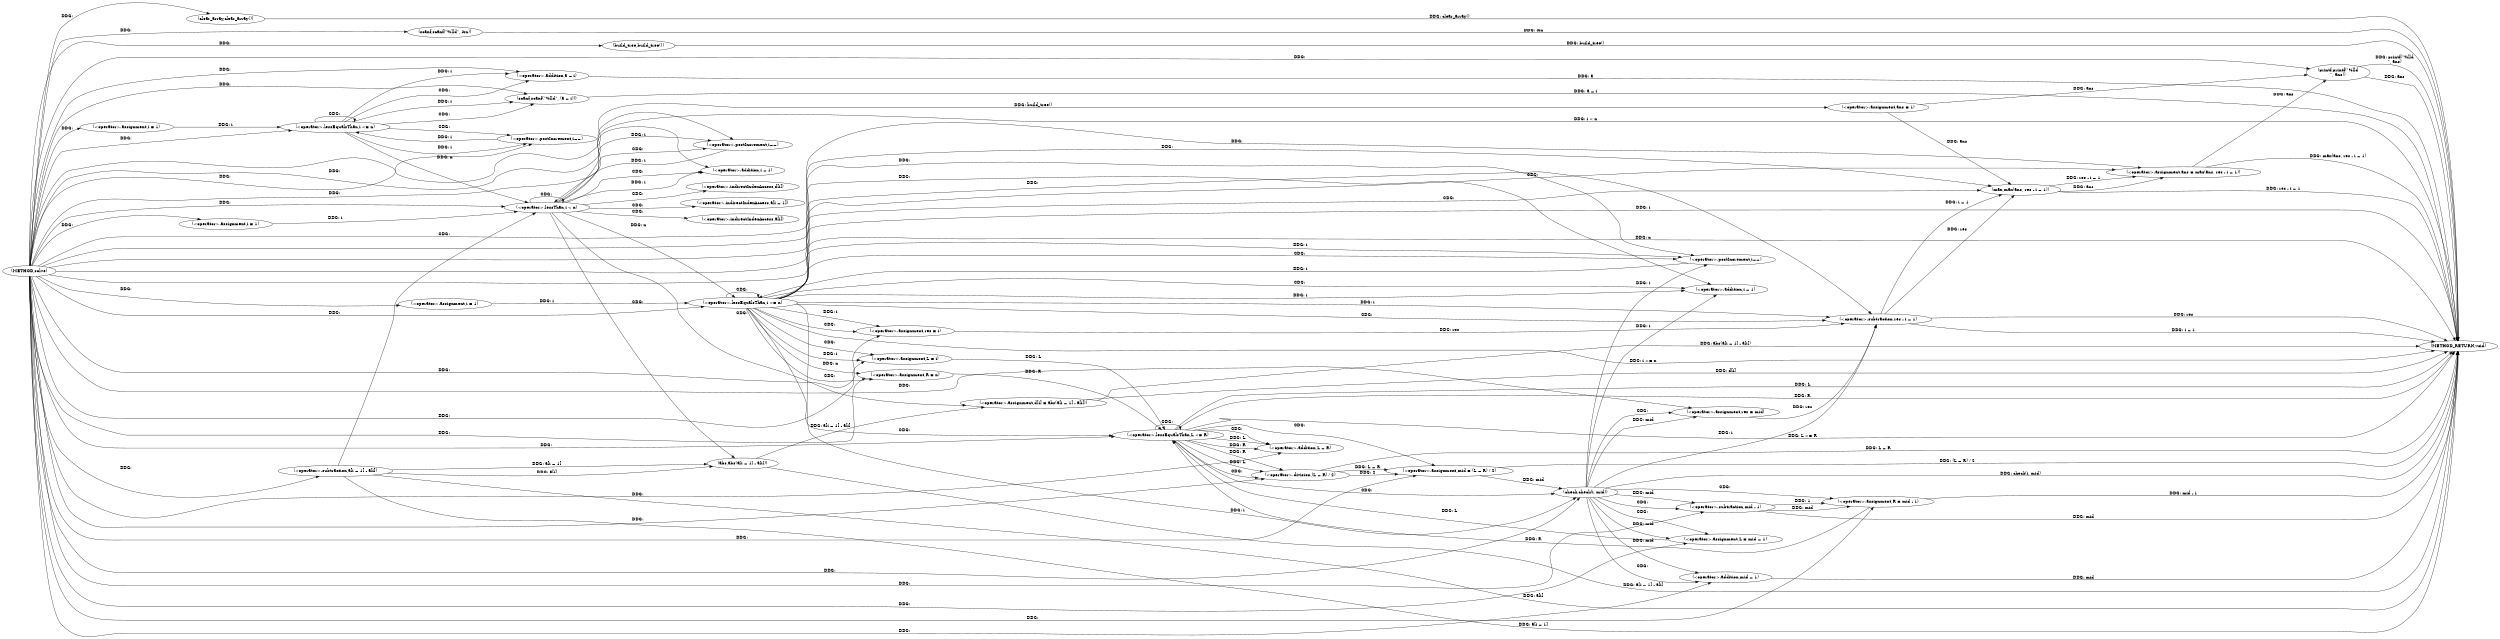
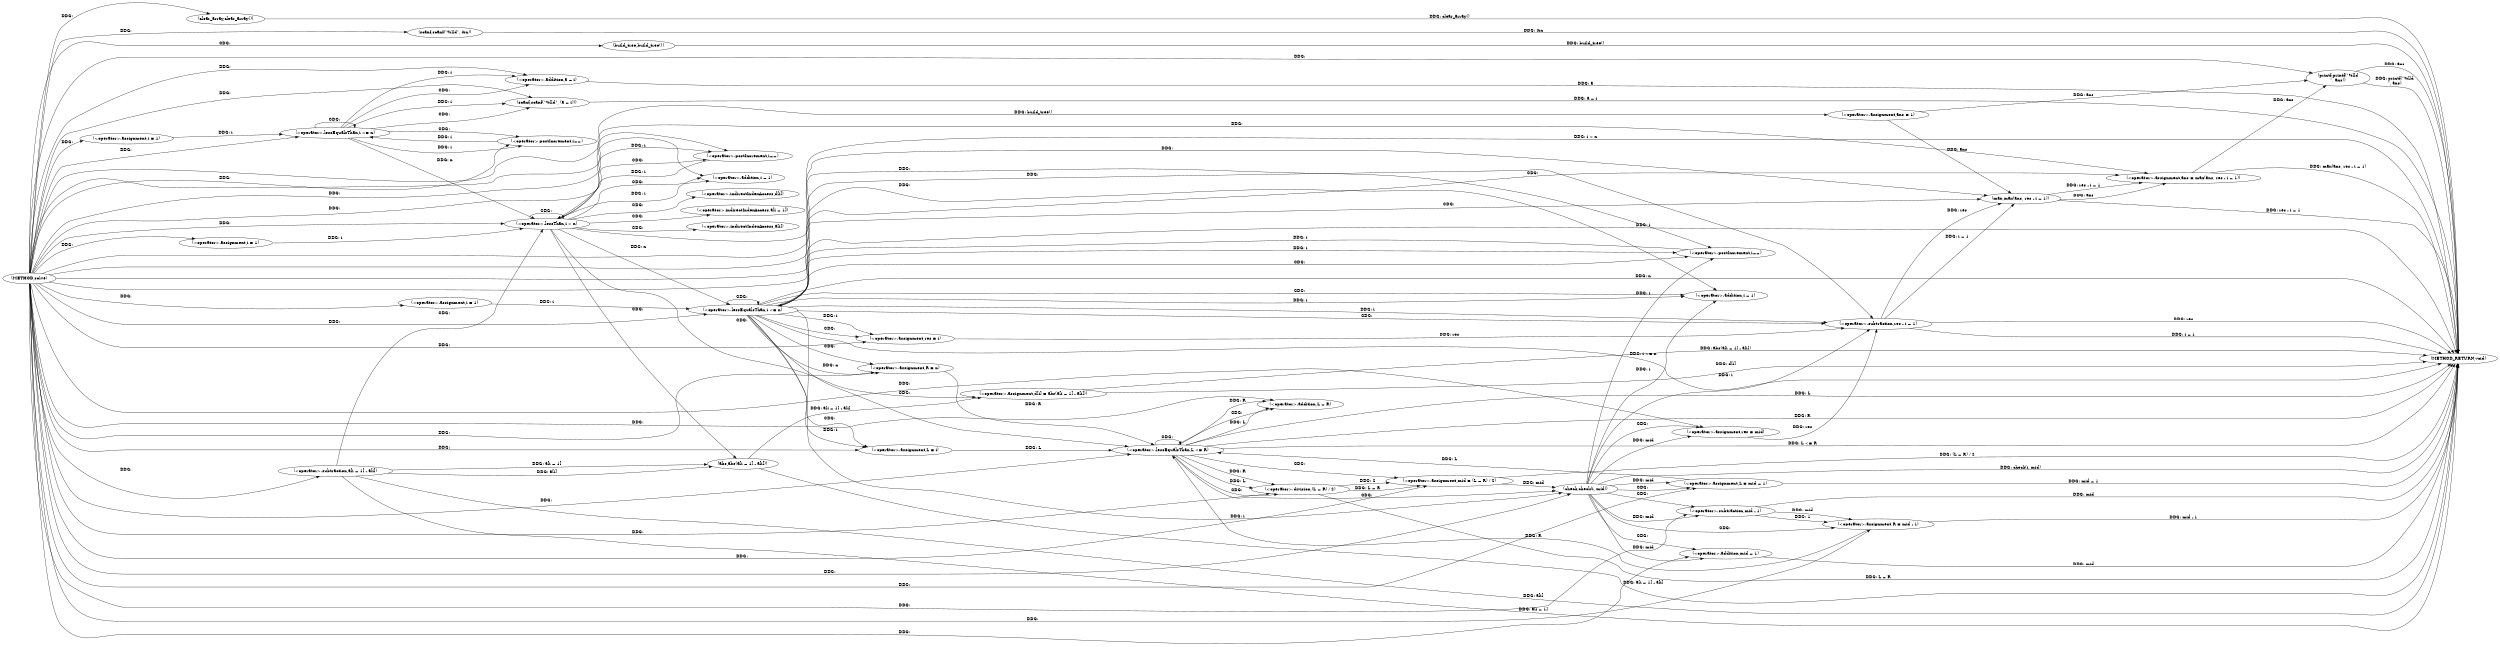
(226, 43) -> (226, 43)
none -> (2159, 484)
